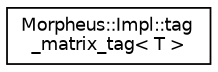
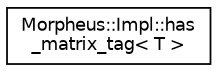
(109, 36) -> (109, 36)
